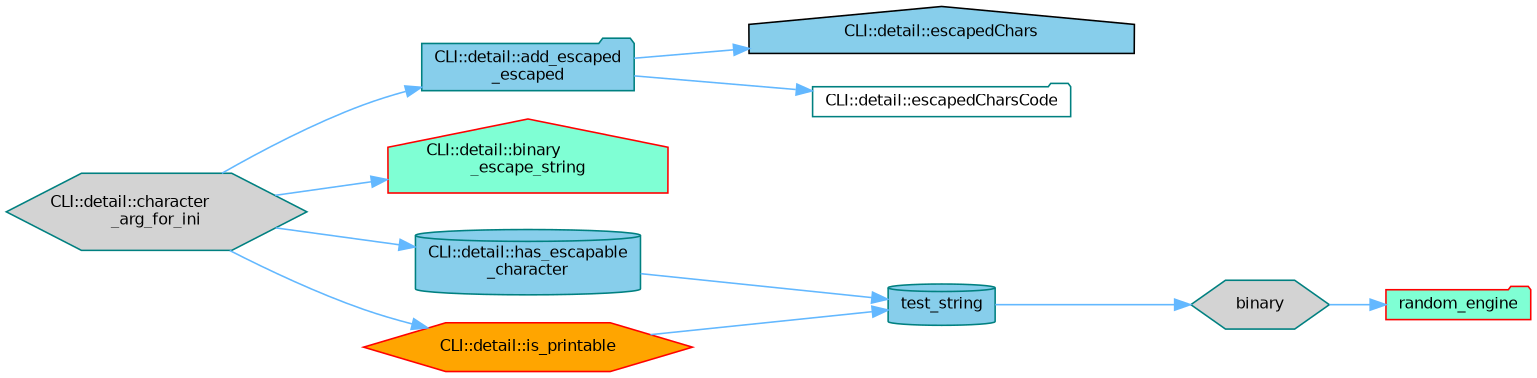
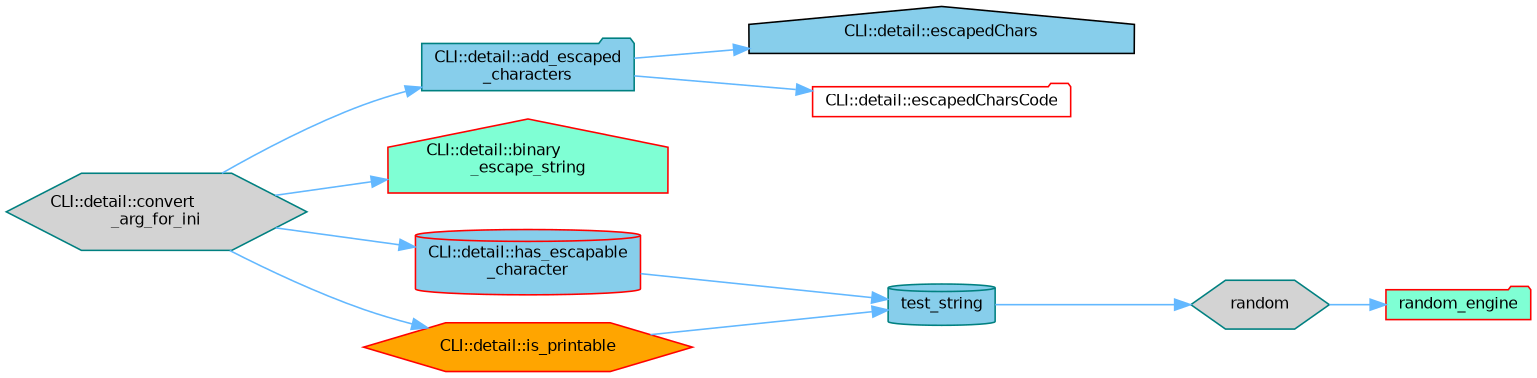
(528, 67) -> (528, 67)
(942, 102) -> (942, 102)
(157, 212) -> (157, 212)
(528, 262) -> (528, 262)
(1260, 305) -> (1260, 305)
